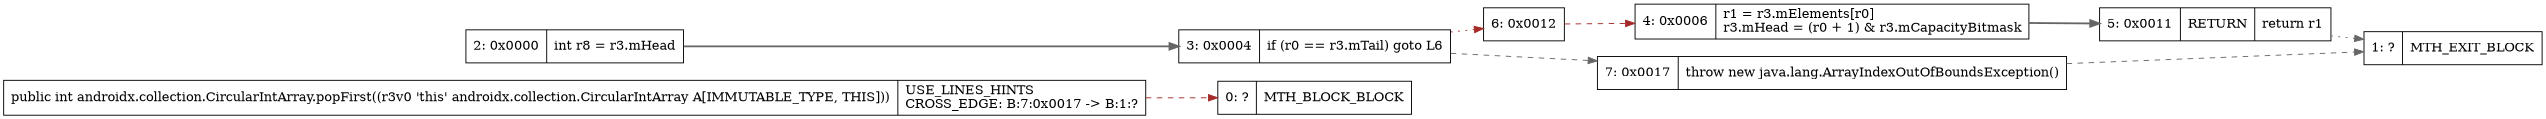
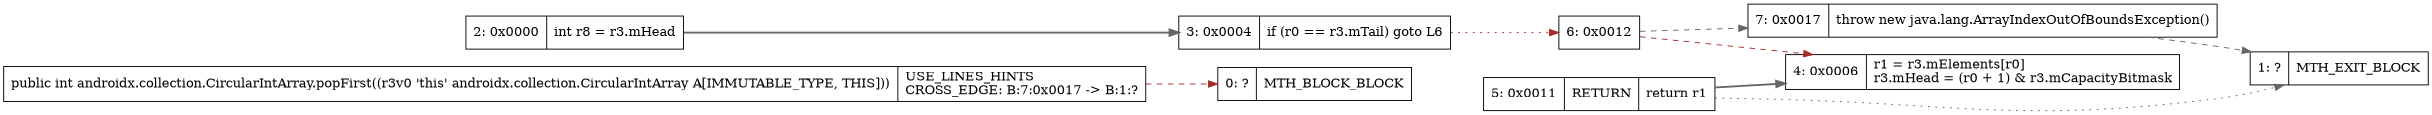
(2060, 23) -> (1746, 86)
(1519, 57) -> (1689, 30)
